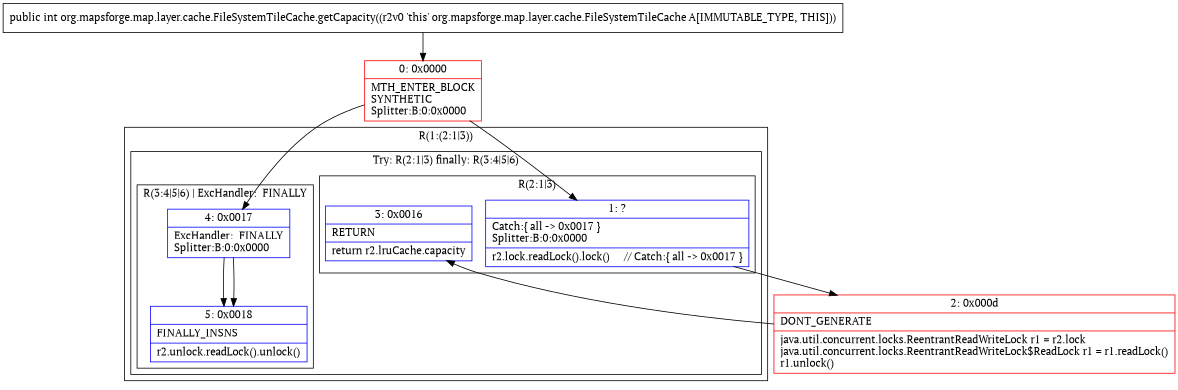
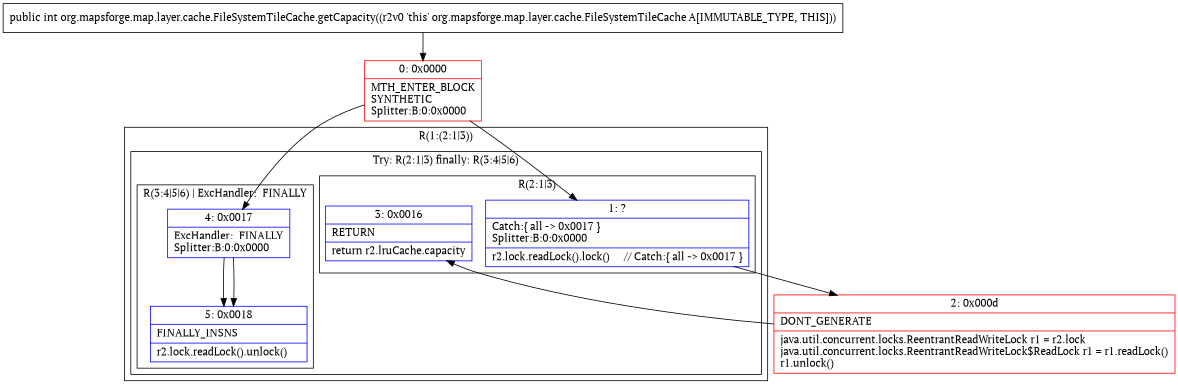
(229, 352) -> (222, 352)
